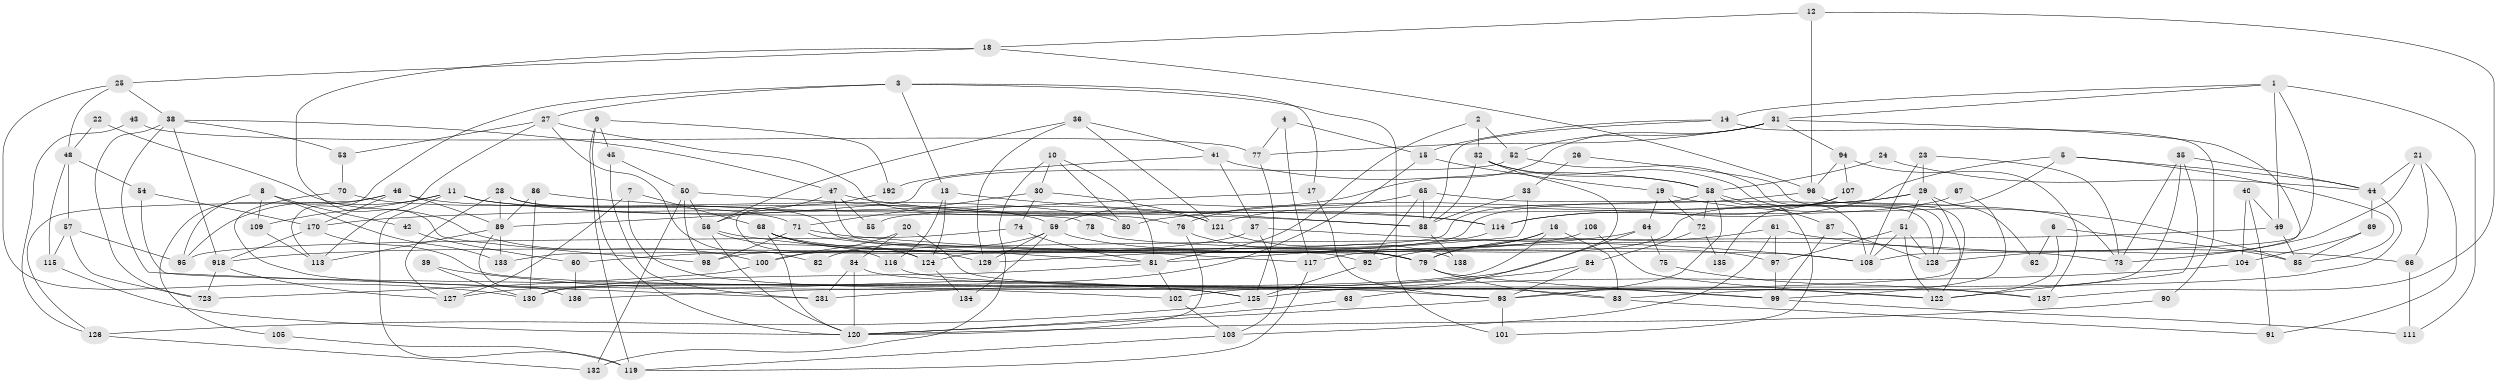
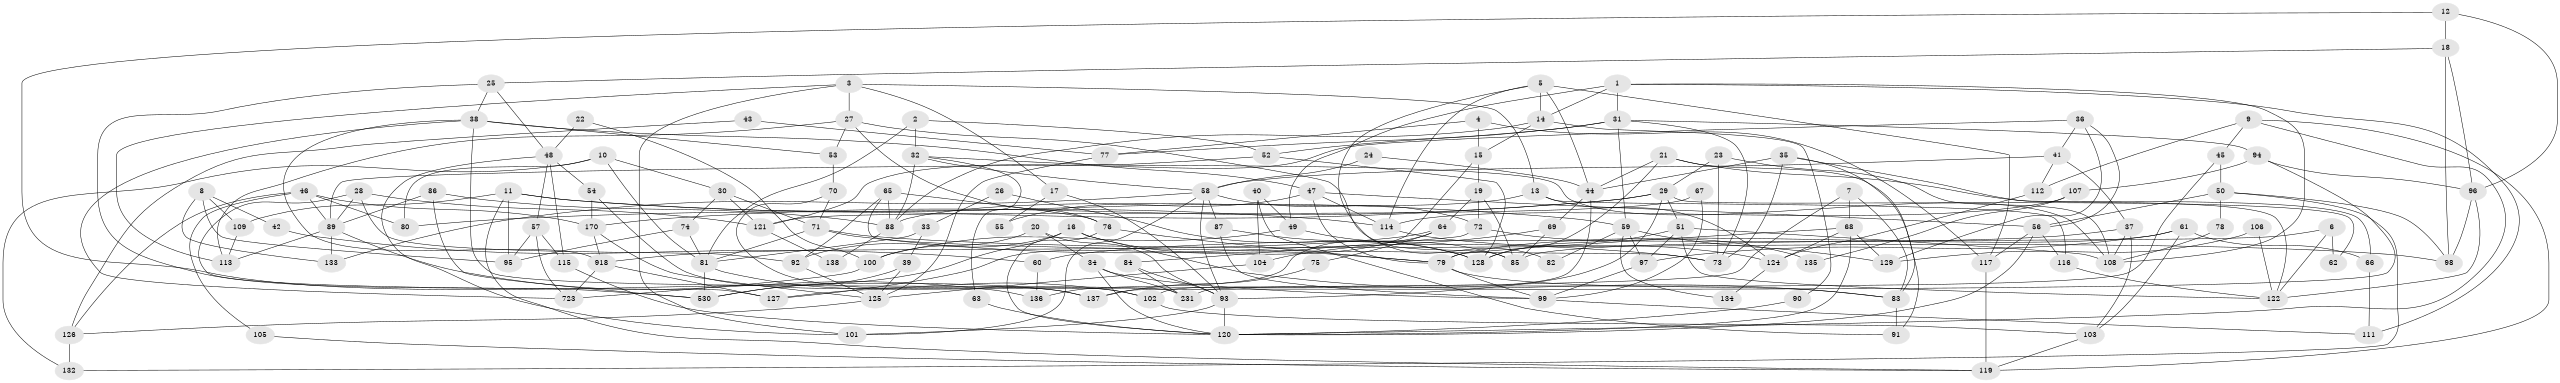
none -> (1541, 102)
(889, 191) -> (2038, 191)
(1474, 208) -> (916, 245)
none -> (460, 278)
(530, 299) -> (705, 299)
